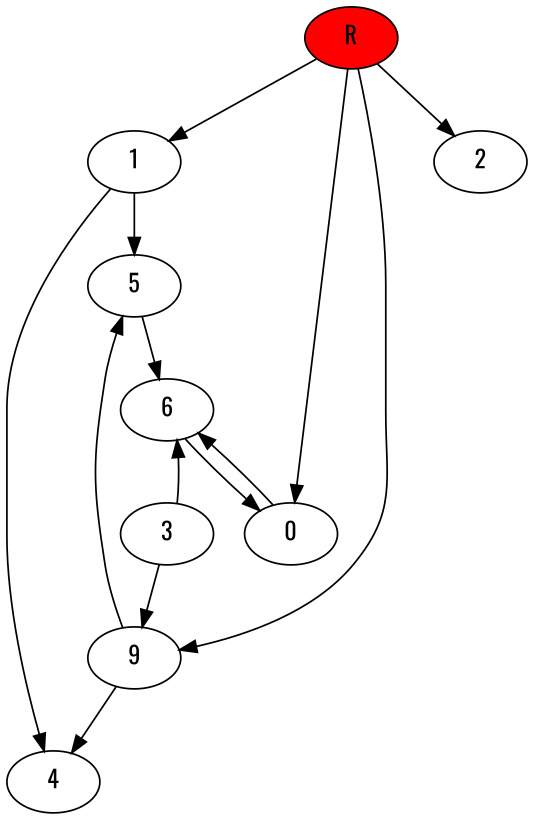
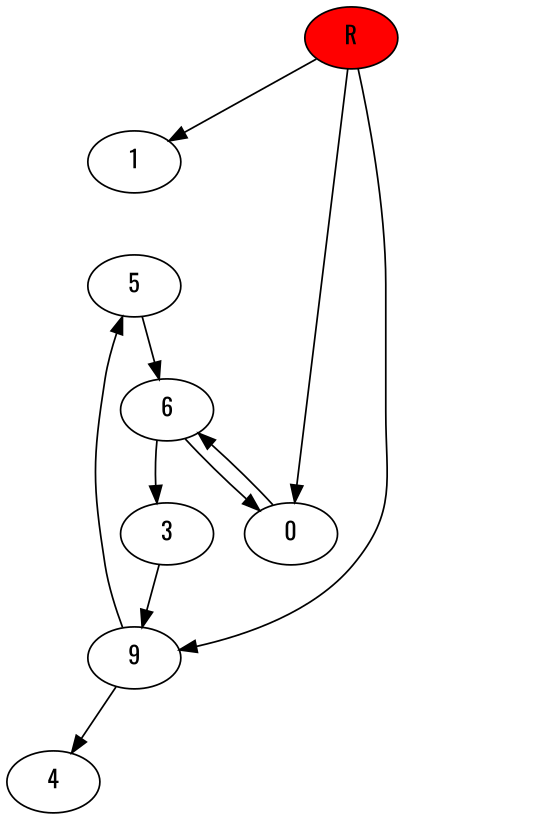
(480, 162) -> none
(134, 215) -> none
(7, 449) -> none
(179, 480) -> (156, 463)
